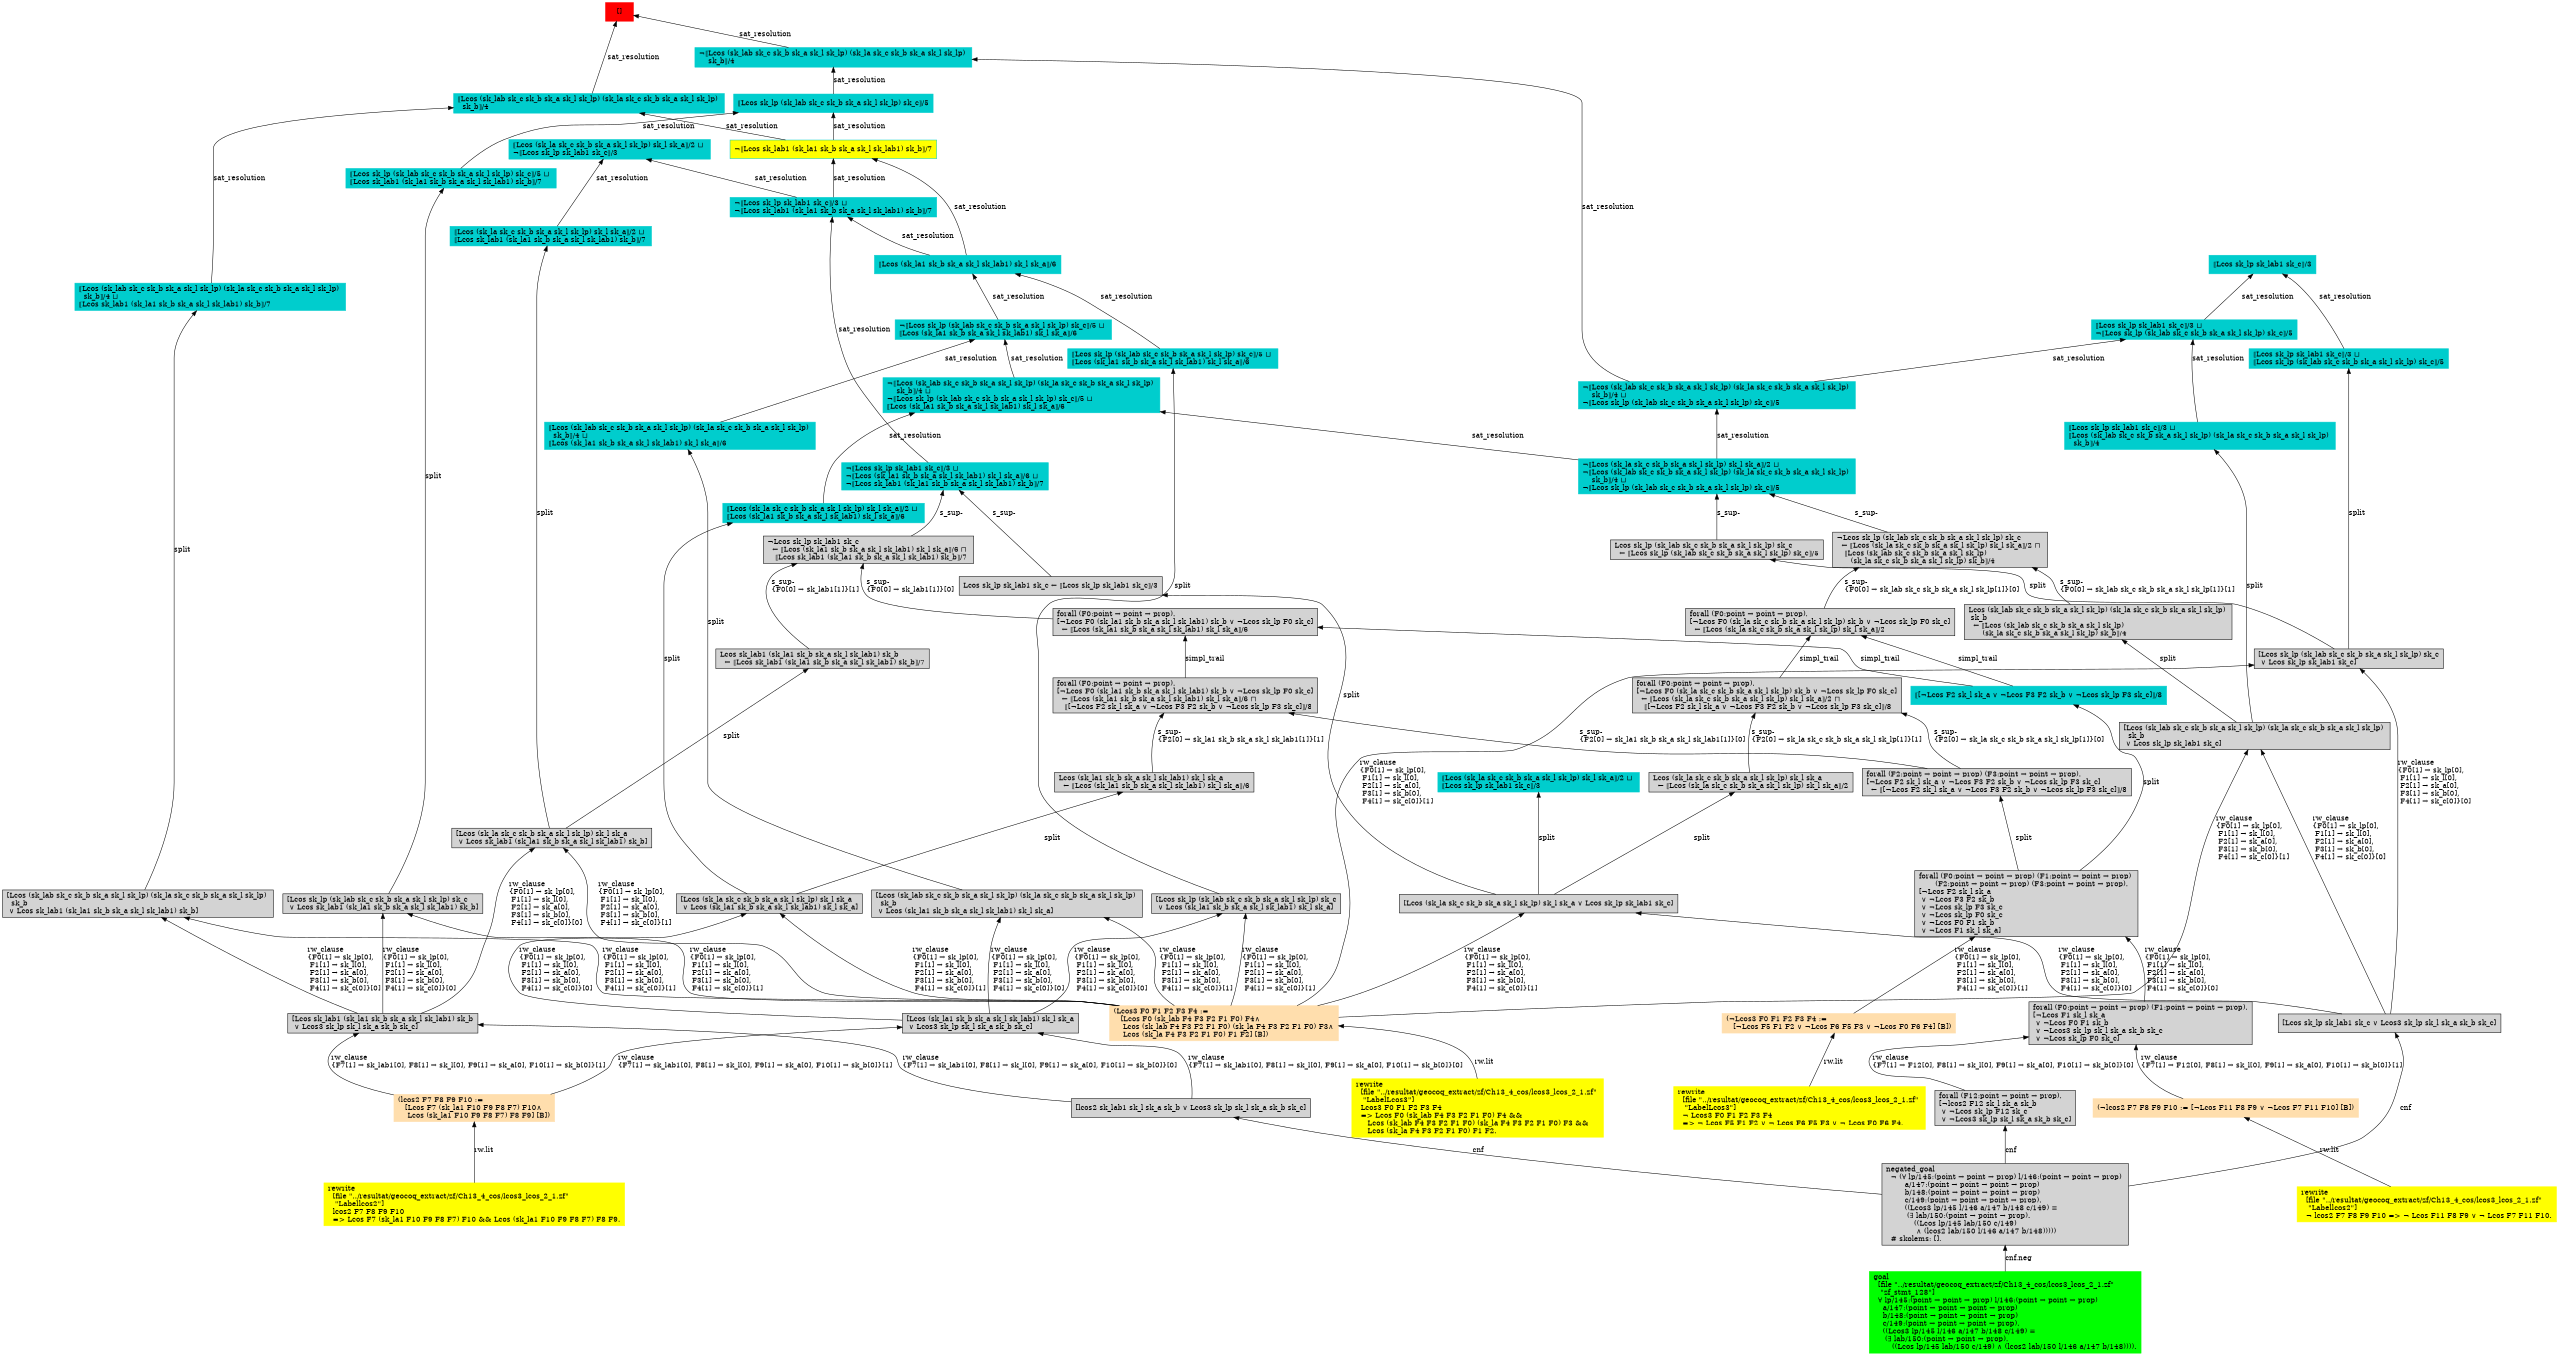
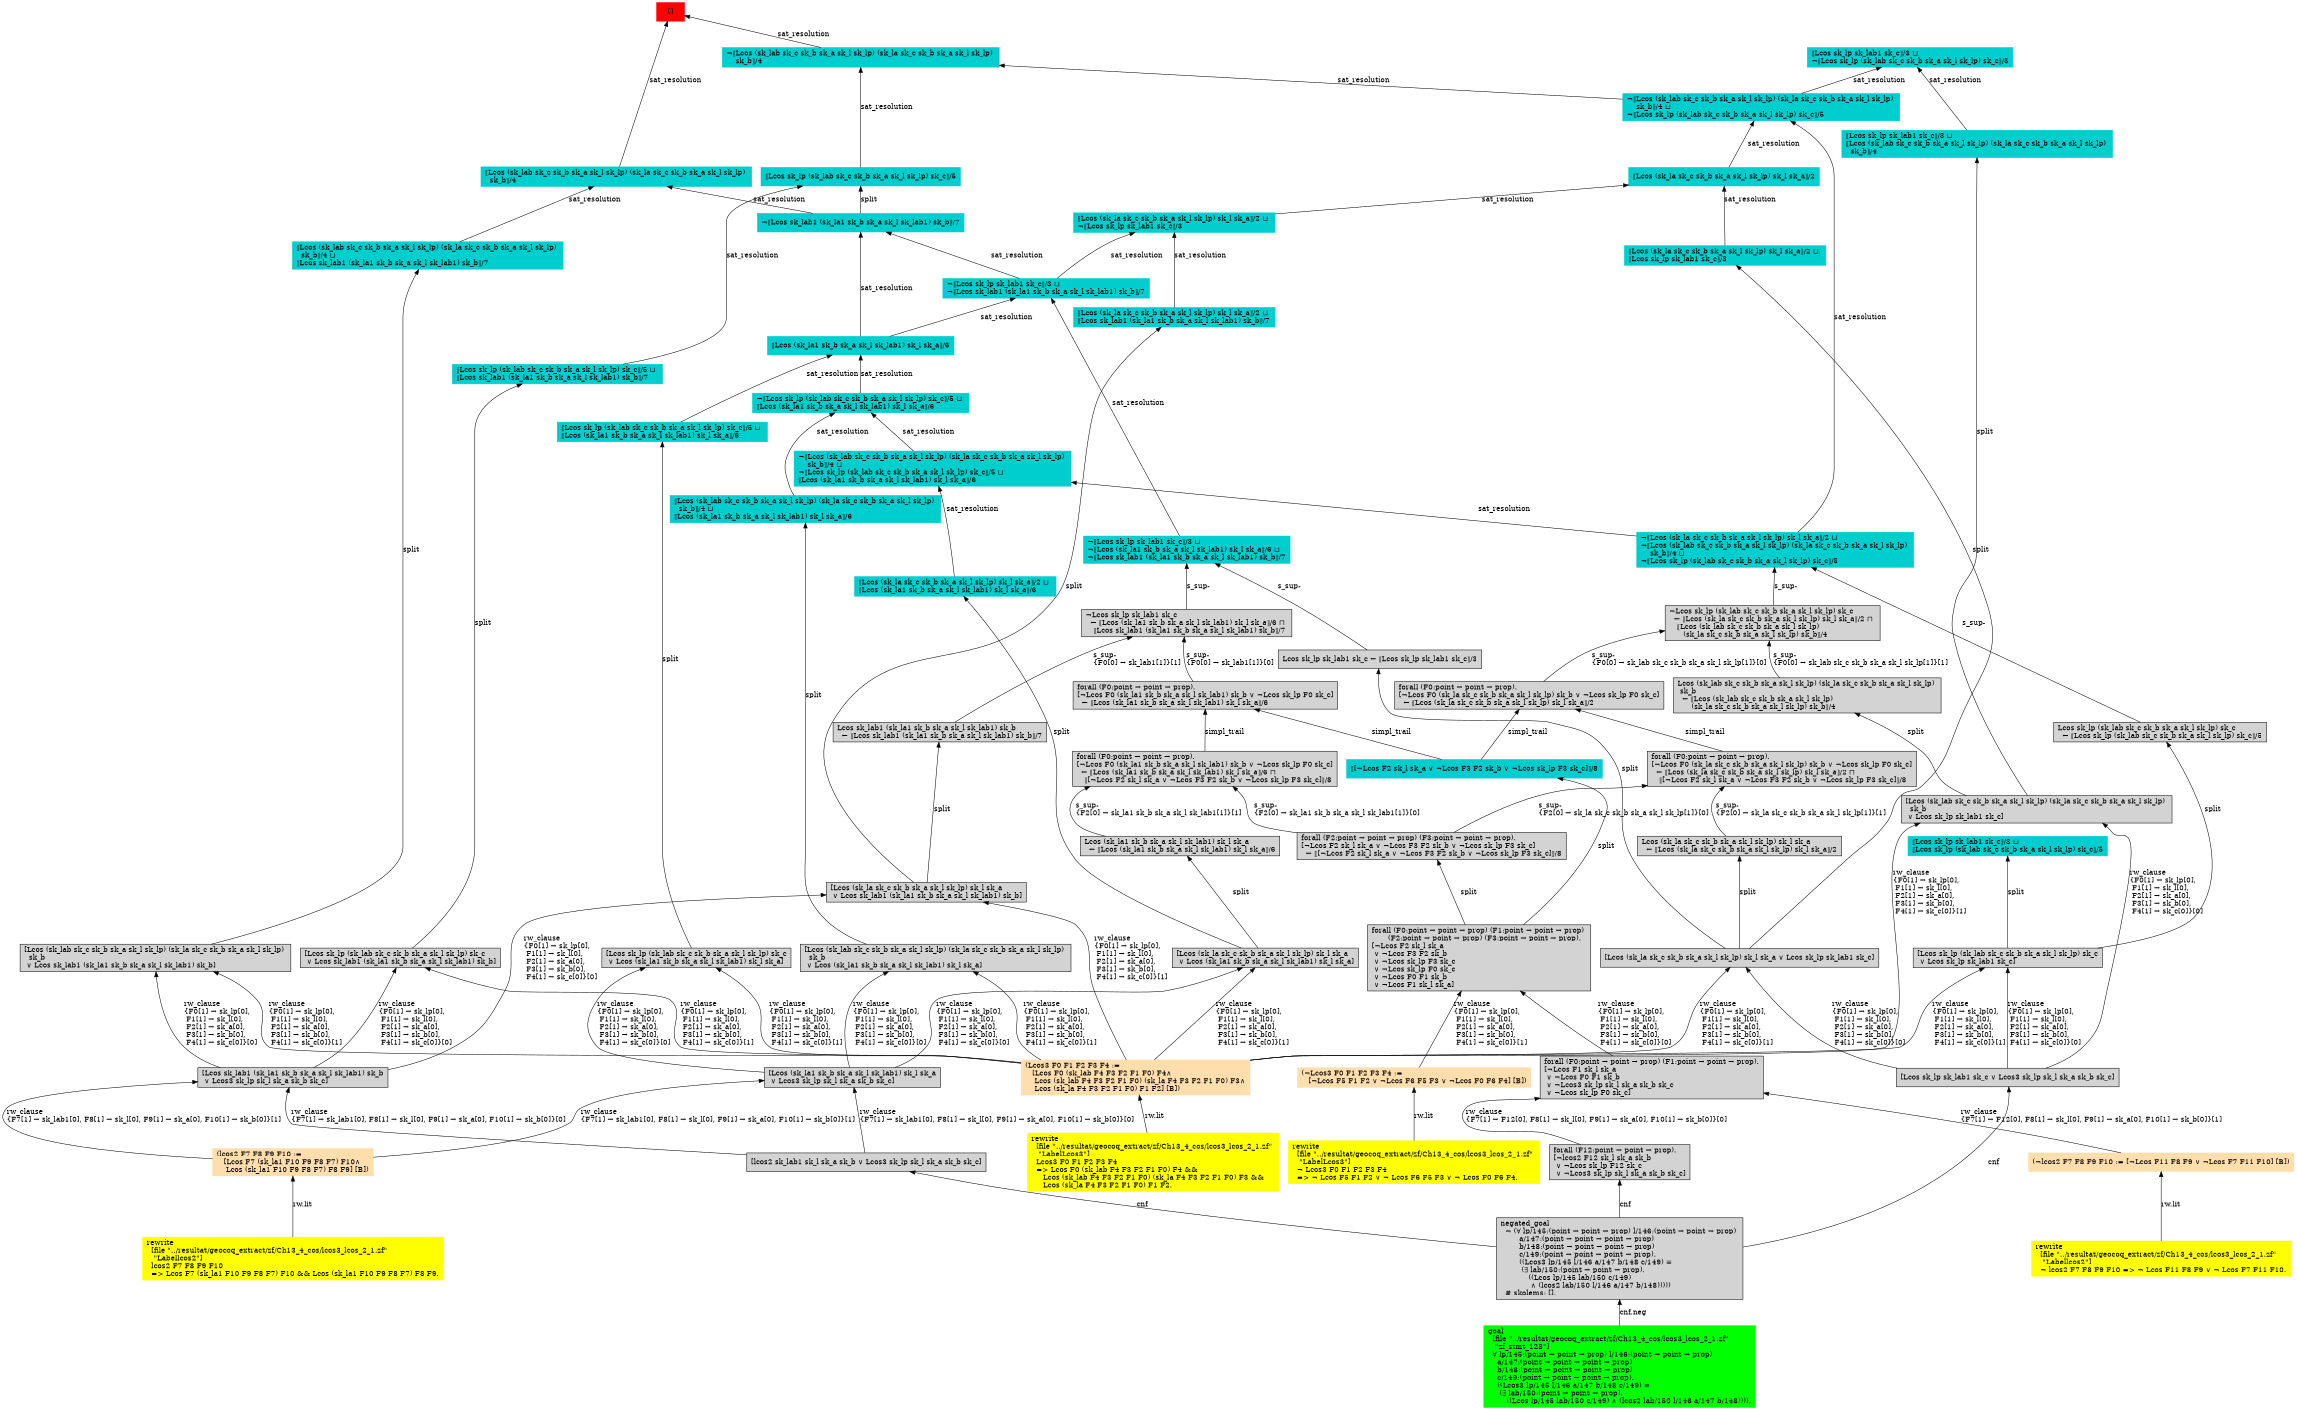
(859, 126) -> (869, 200)
(833, 149) -> (861, 223)
none -> (1724, 177)
(2262, 265) -> none
